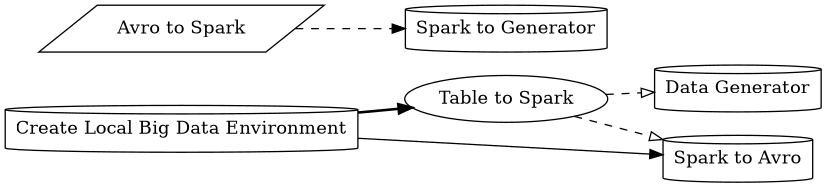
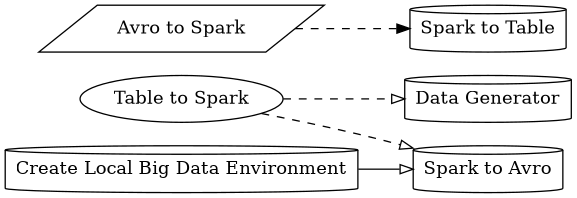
(506, 29) -> (488, 29)
(378, 111) -> none
(504, 146) -> (379, 169)
